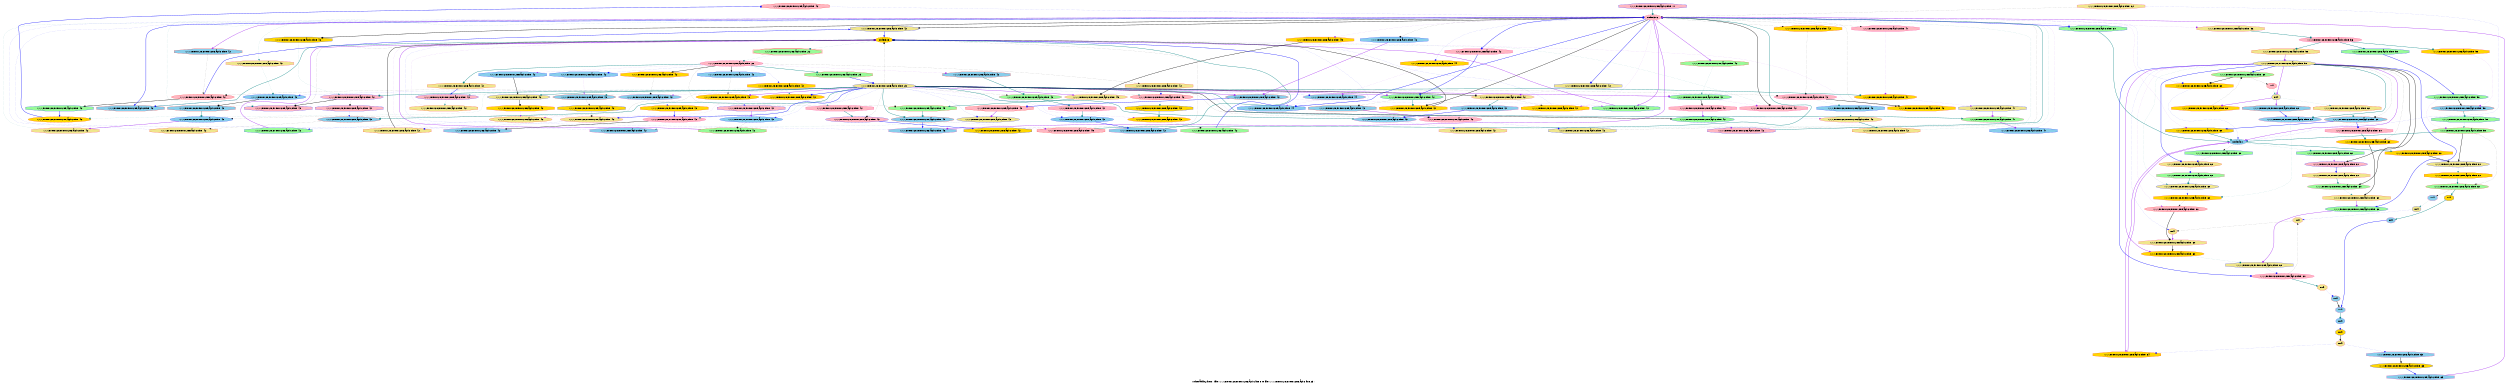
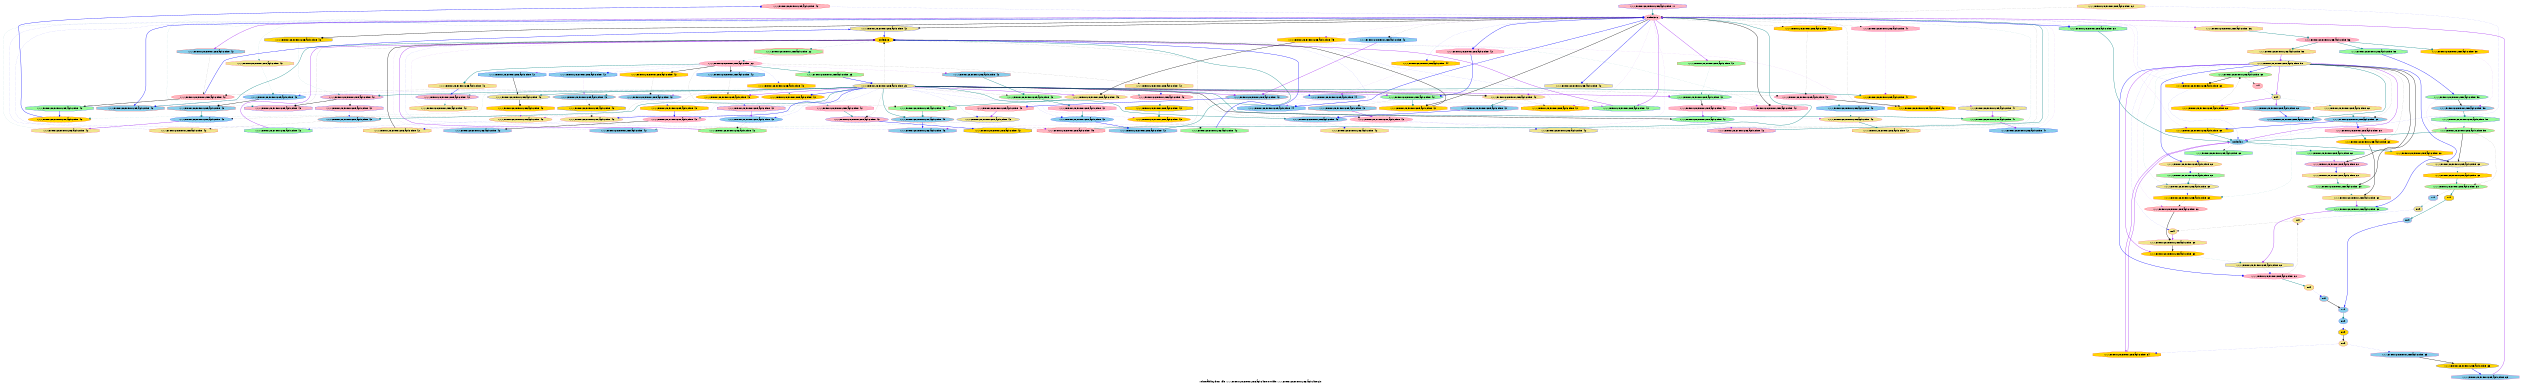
(884, 40) -> (884, 40)
(1353, 125) -> (1353, 124)
